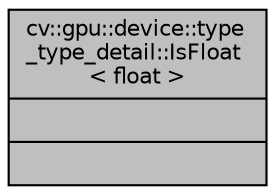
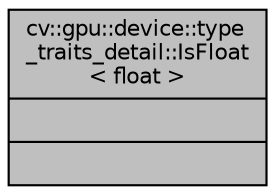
(134, 53) -> (138, 53)
